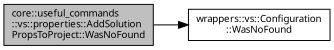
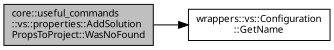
(259, 25) -> (259, 25)
